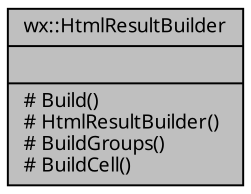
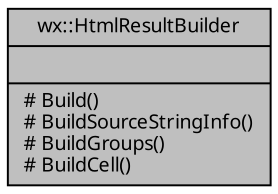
(122, 123) -> (139, 123)
